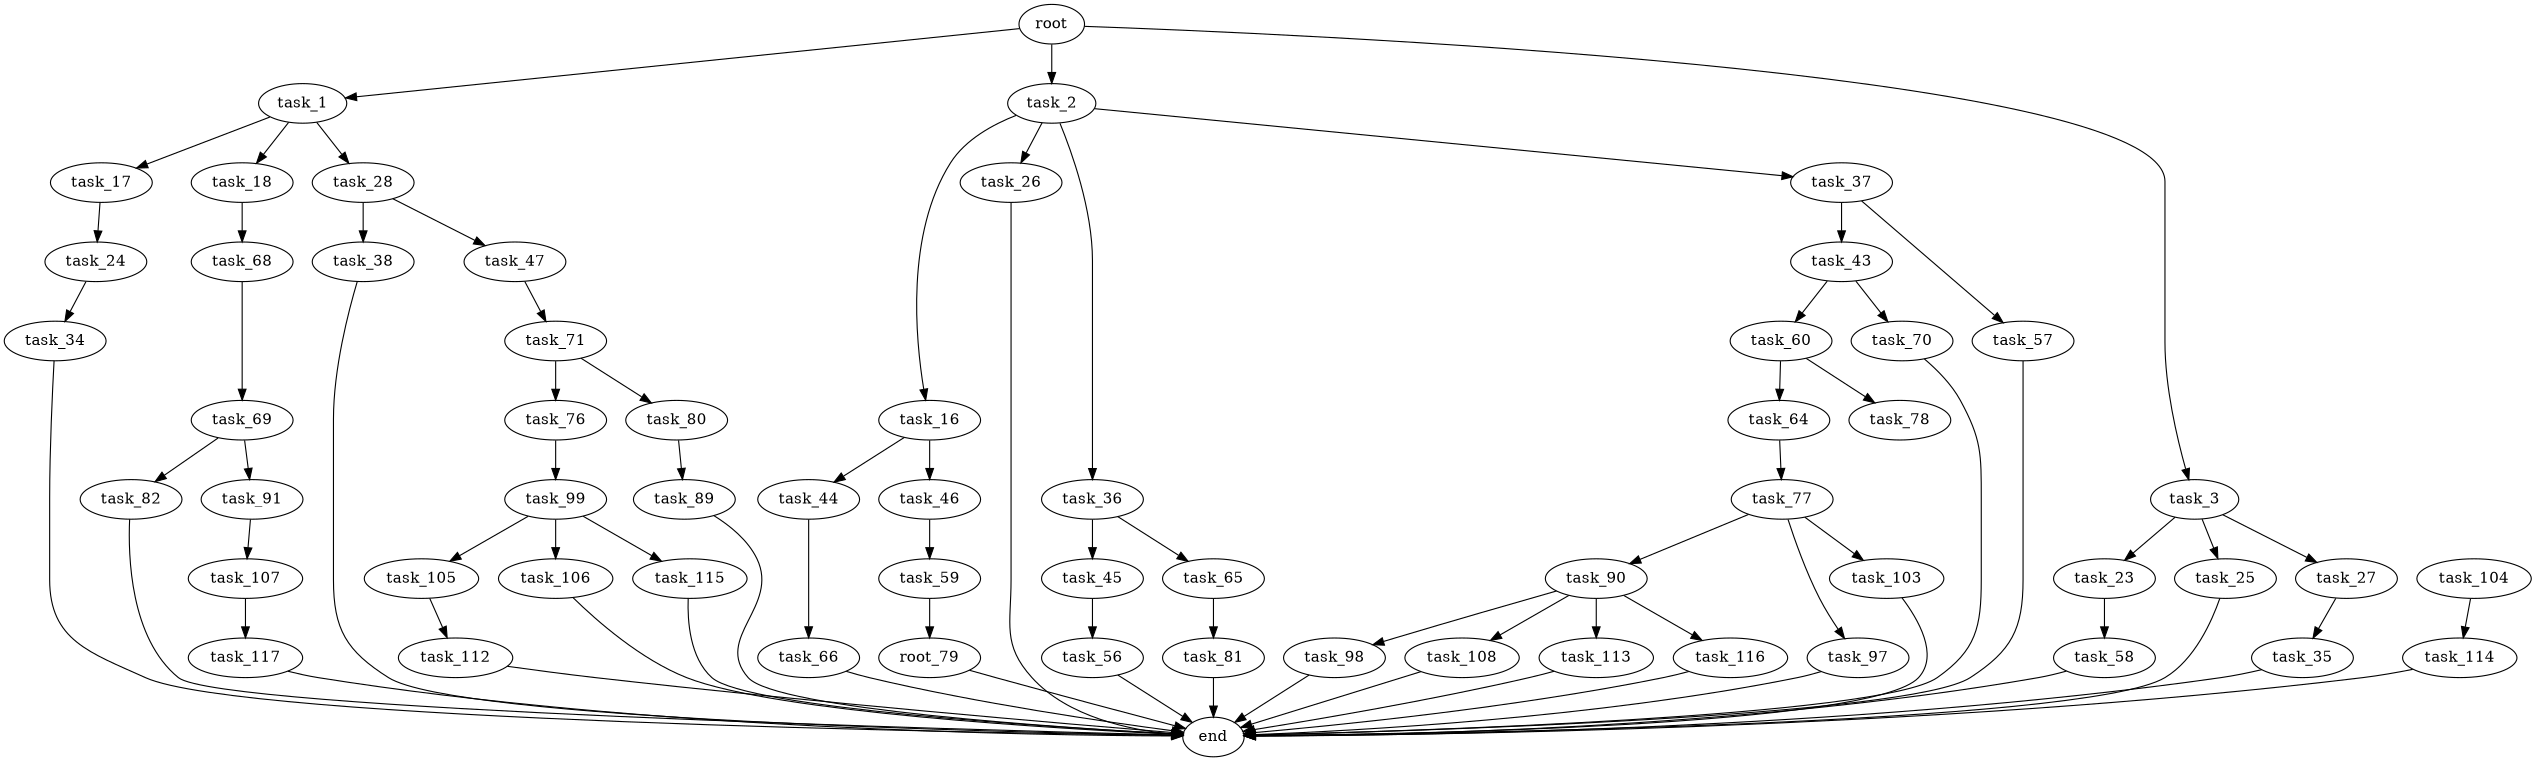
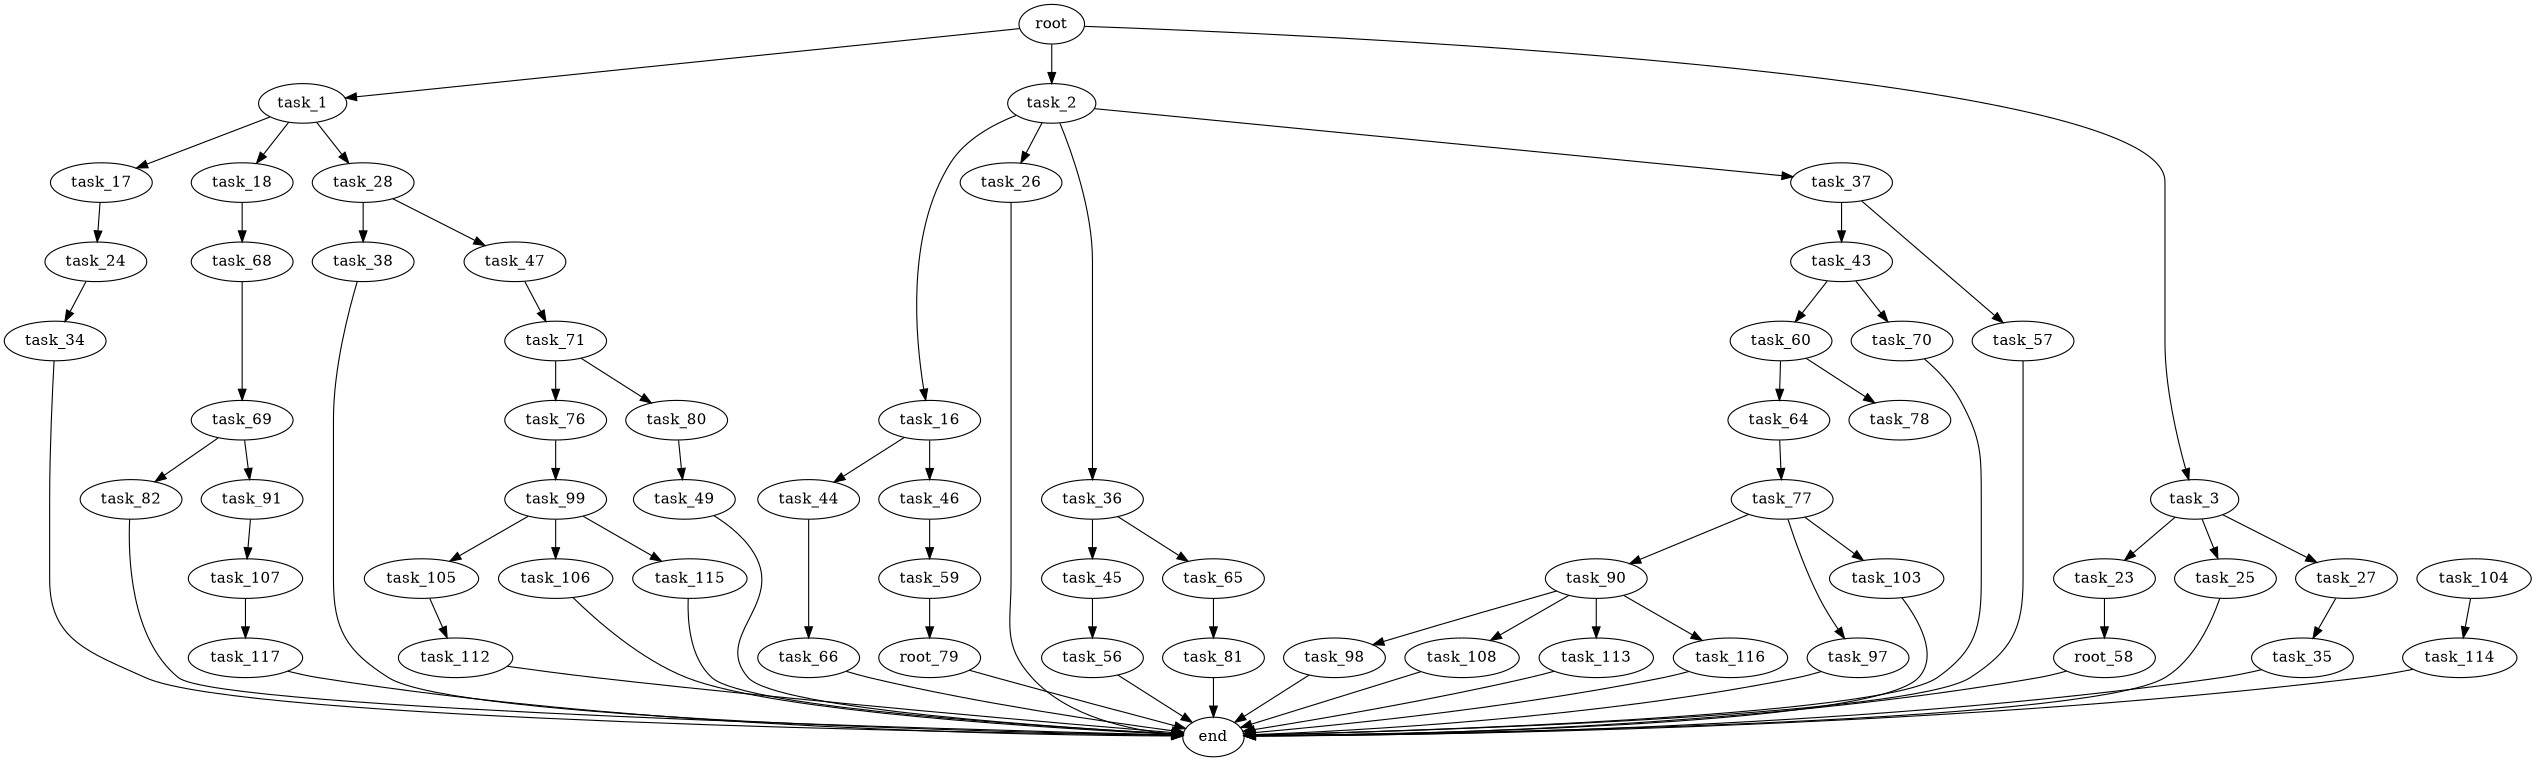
(684, 499) -> (684, 499)
(2104, 658) -> (2104, 658)
